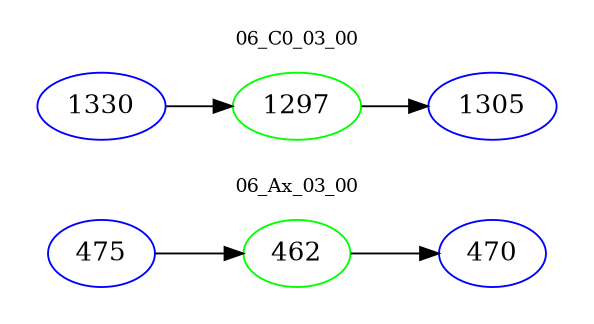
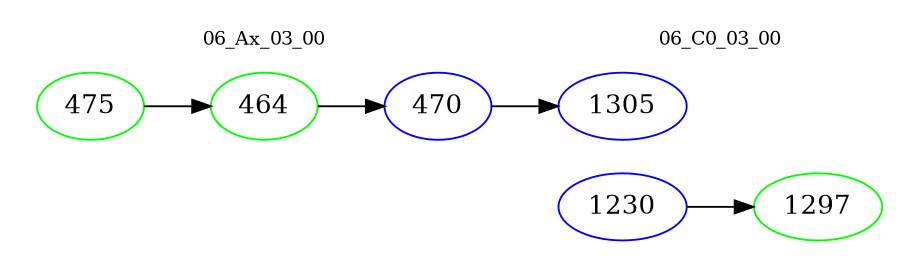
(101, 106) -> (623, 207)
(385, 106) -> (518, 106)
(101, 253) -> (91, 106)
(297, 253) -> (264, 106)
